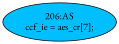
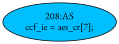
(60, 22) -> (60, 22)
